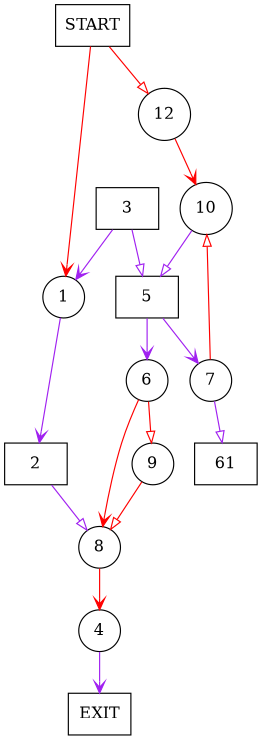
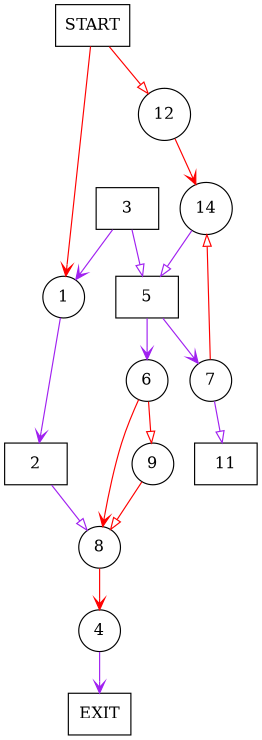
(206, 209) -> (206, 209)
(226, 464) -> (226, 464)
